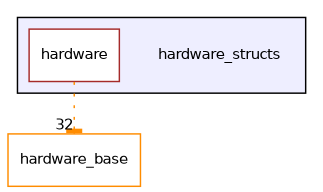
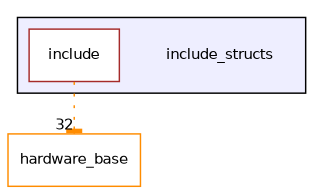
(74, 55) -> (74, 55)
(220, 55) -> (220, 55)
